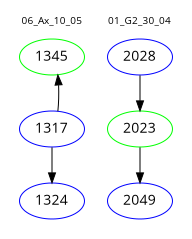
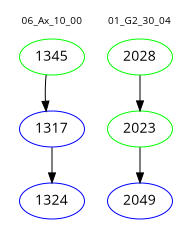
(52, 22) -> (52, 22)
(140, 57) -> (140, 57)
(59, 98) -> (45, 88)
